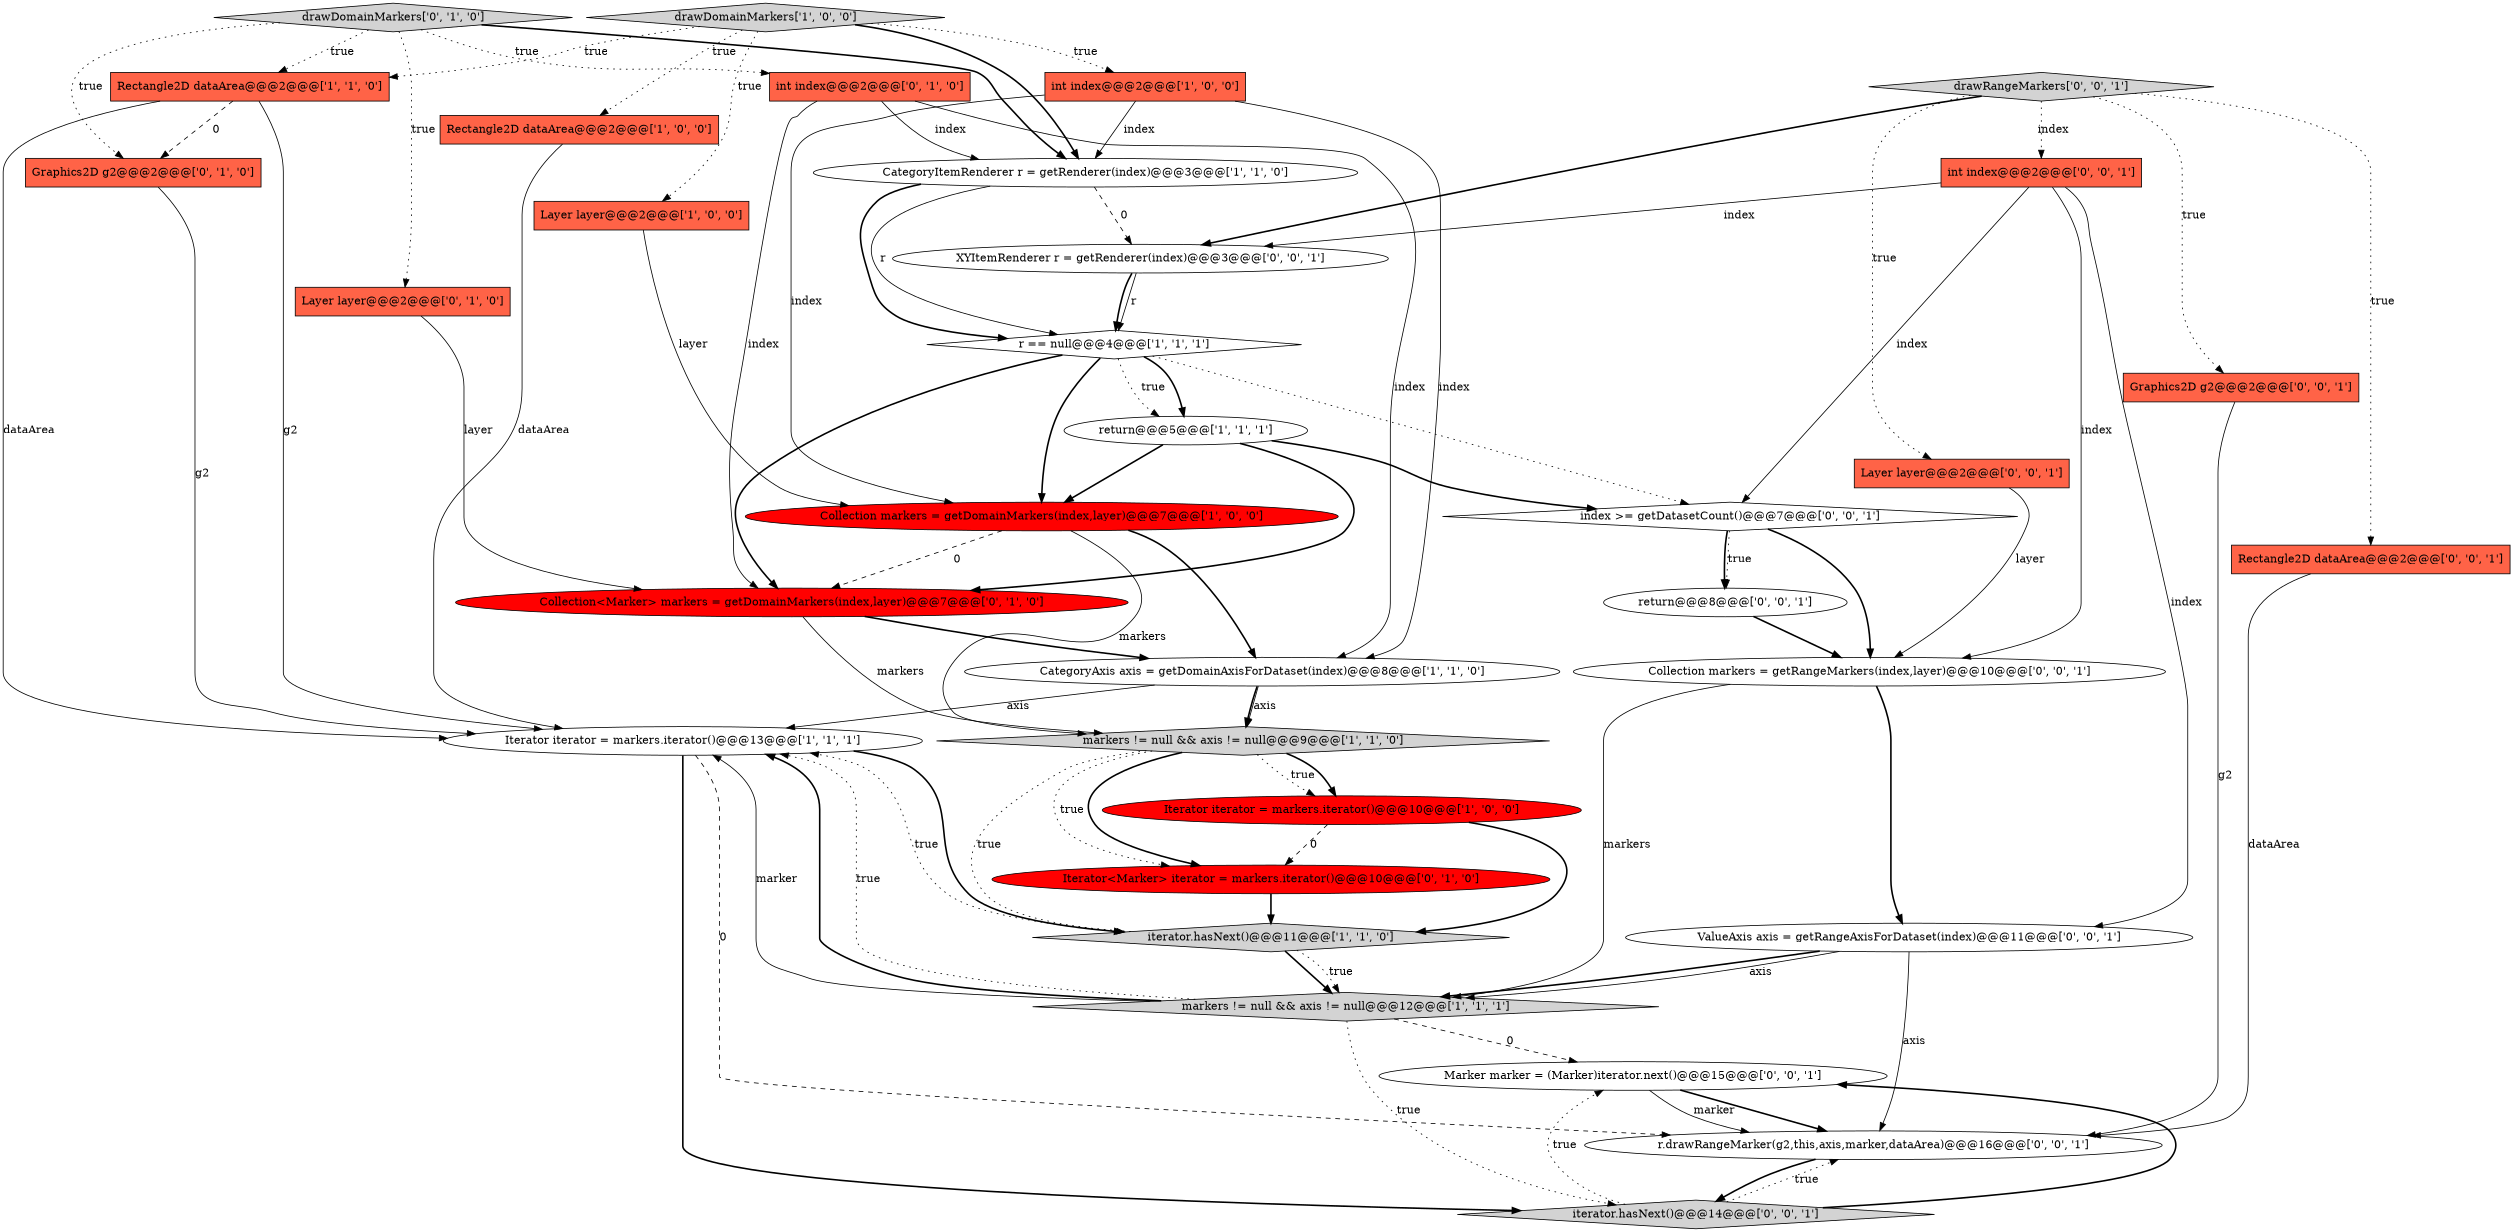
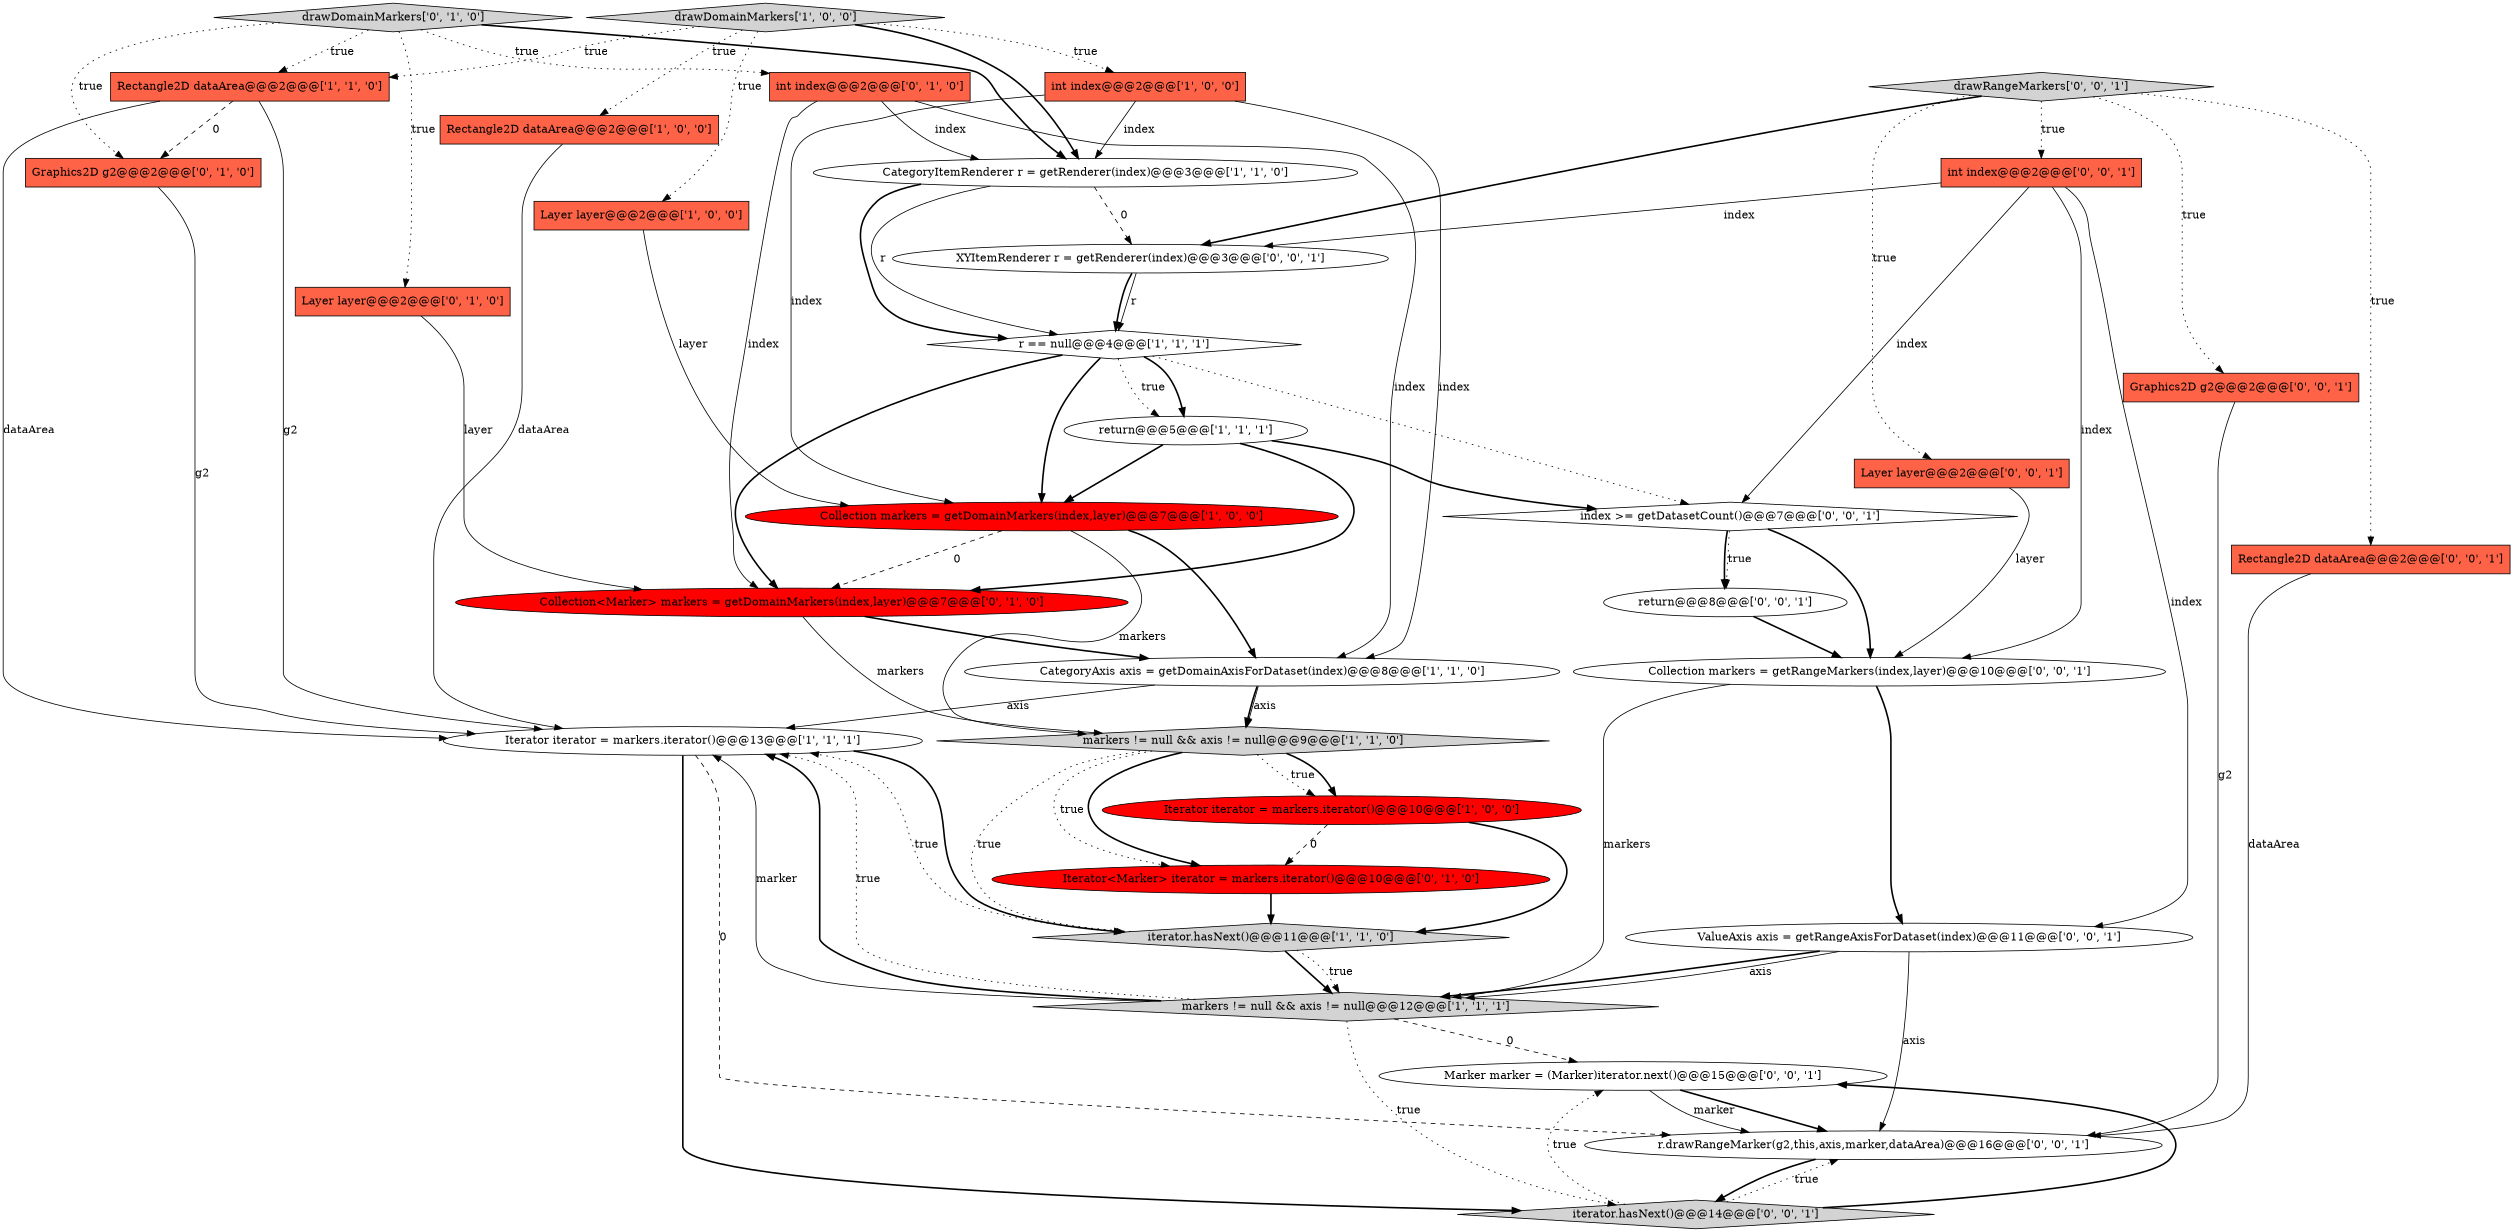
(2054, 130) -> (2054, 130)
